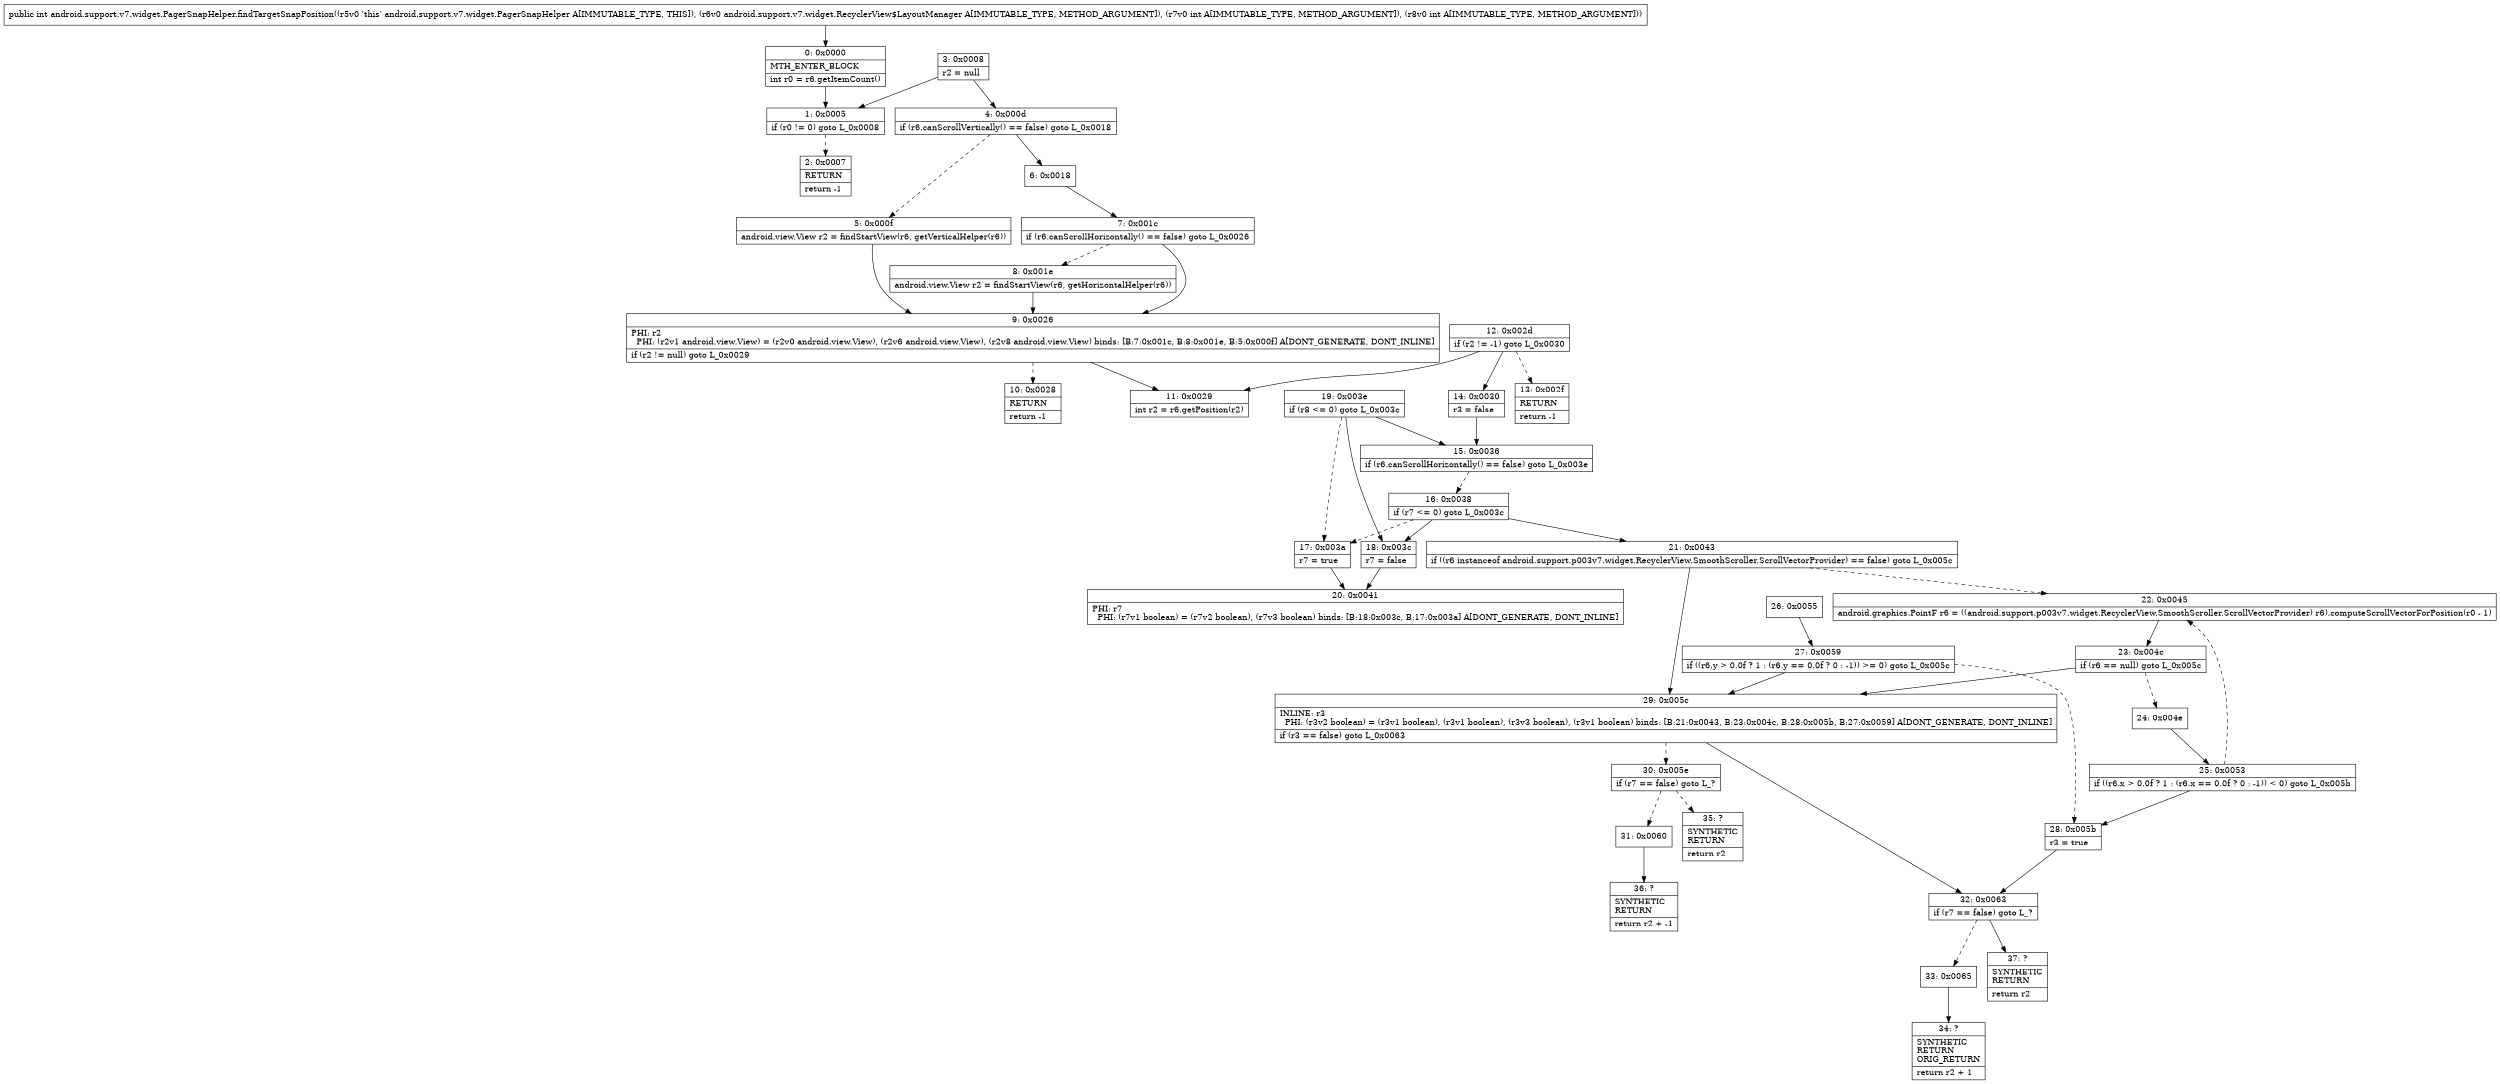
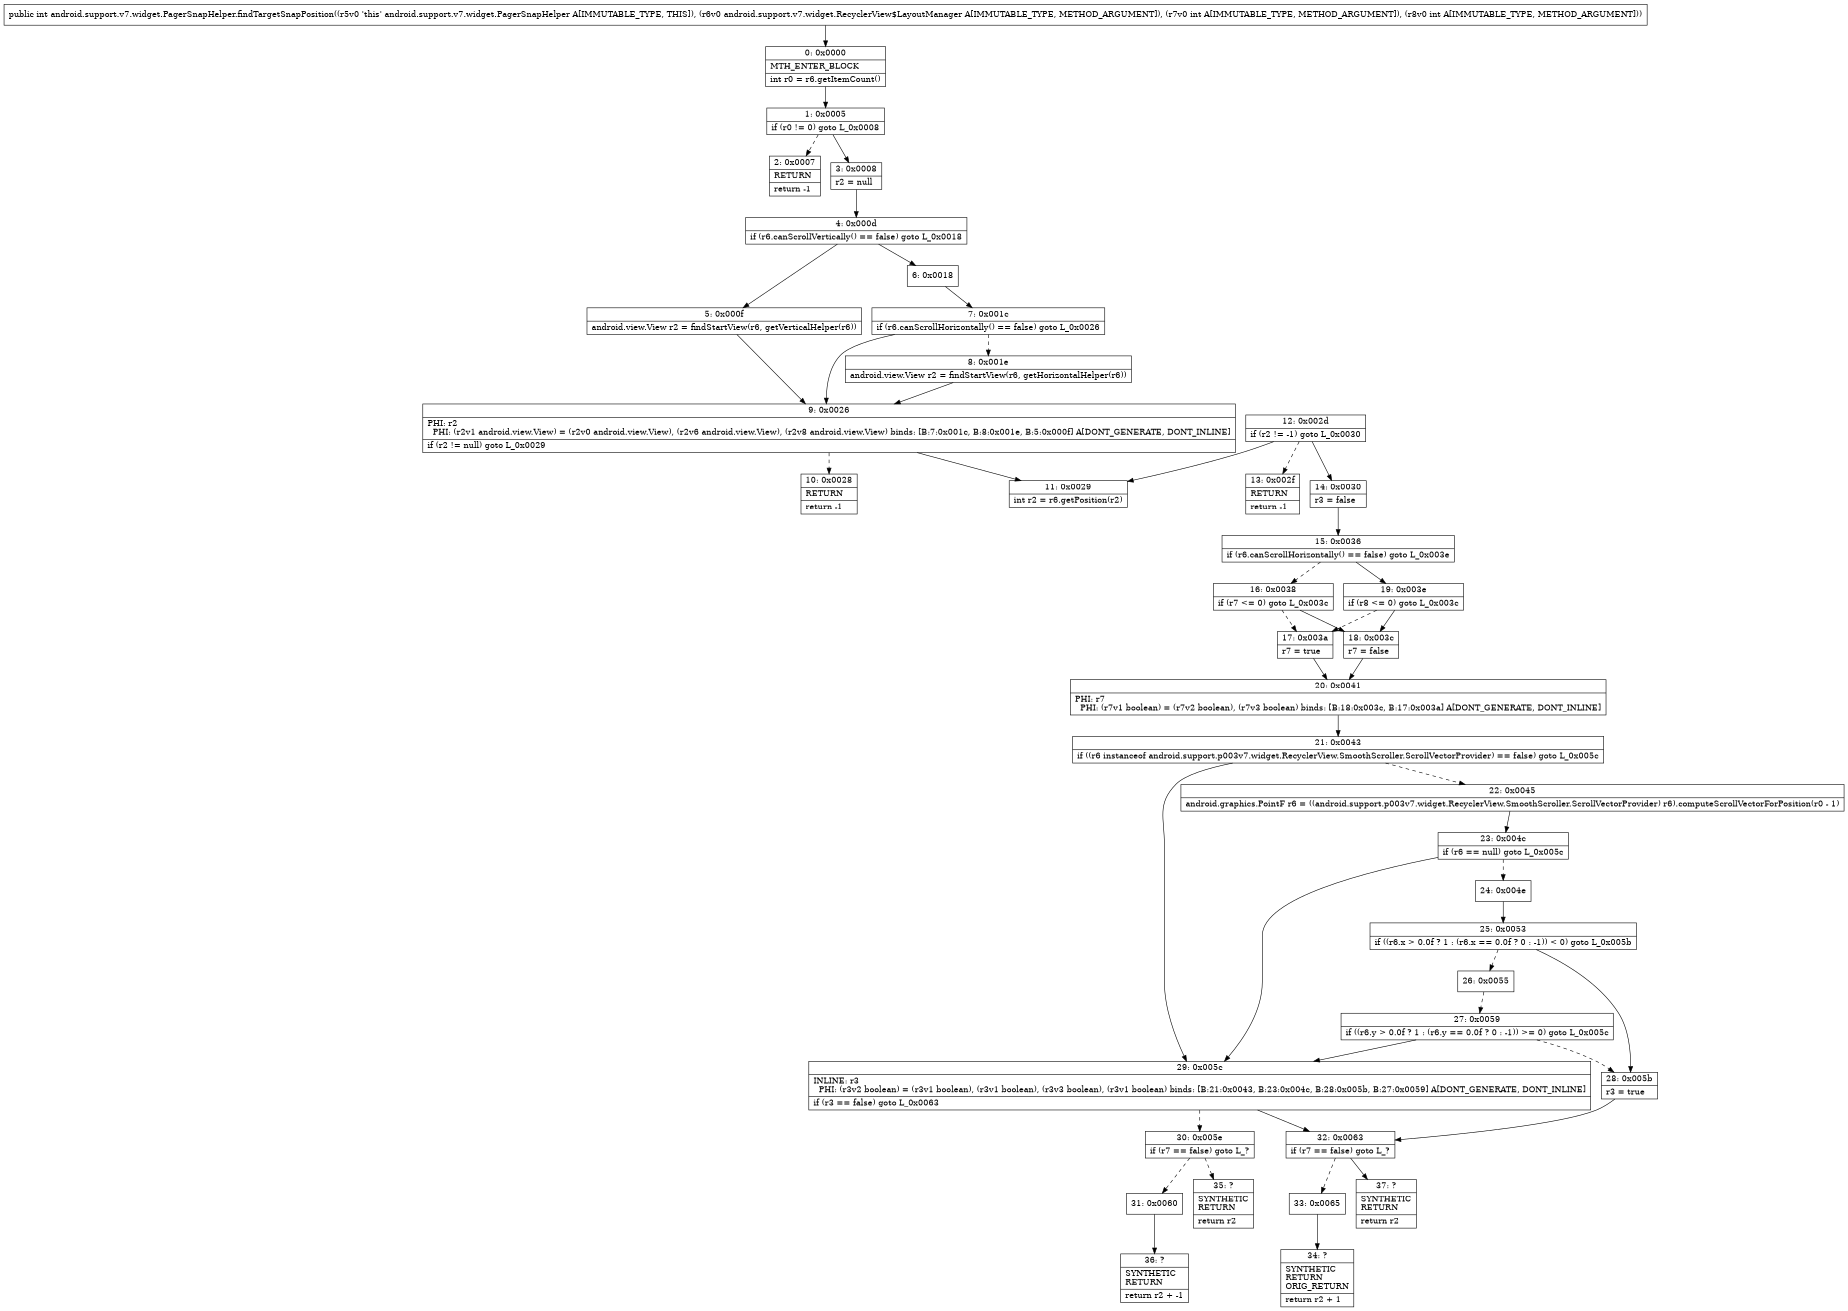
(901, 91) -> (839, 146)
(942, 174) -> (793, 274)
(1408, 430) -> (1368, 571)
(1564, 529) -> (1338, 723)
(1804, 629) -> (1482, 1000)
(2225, 689) -> (1495, 958)
